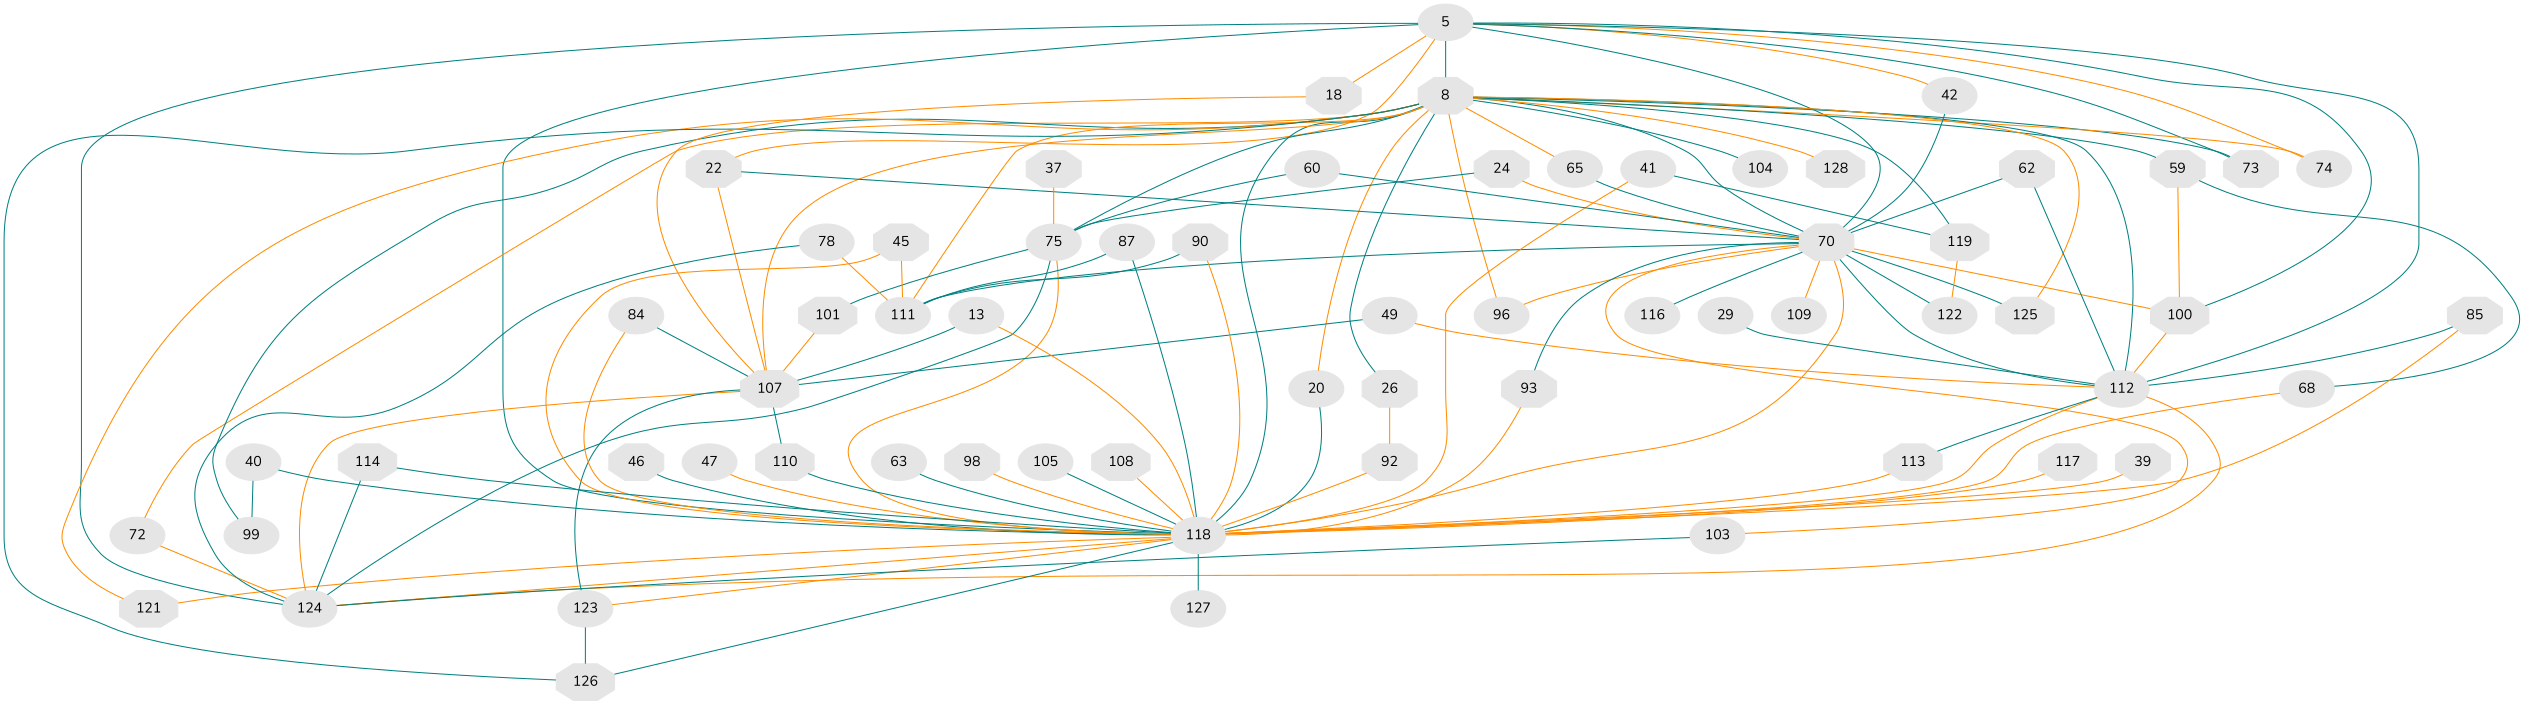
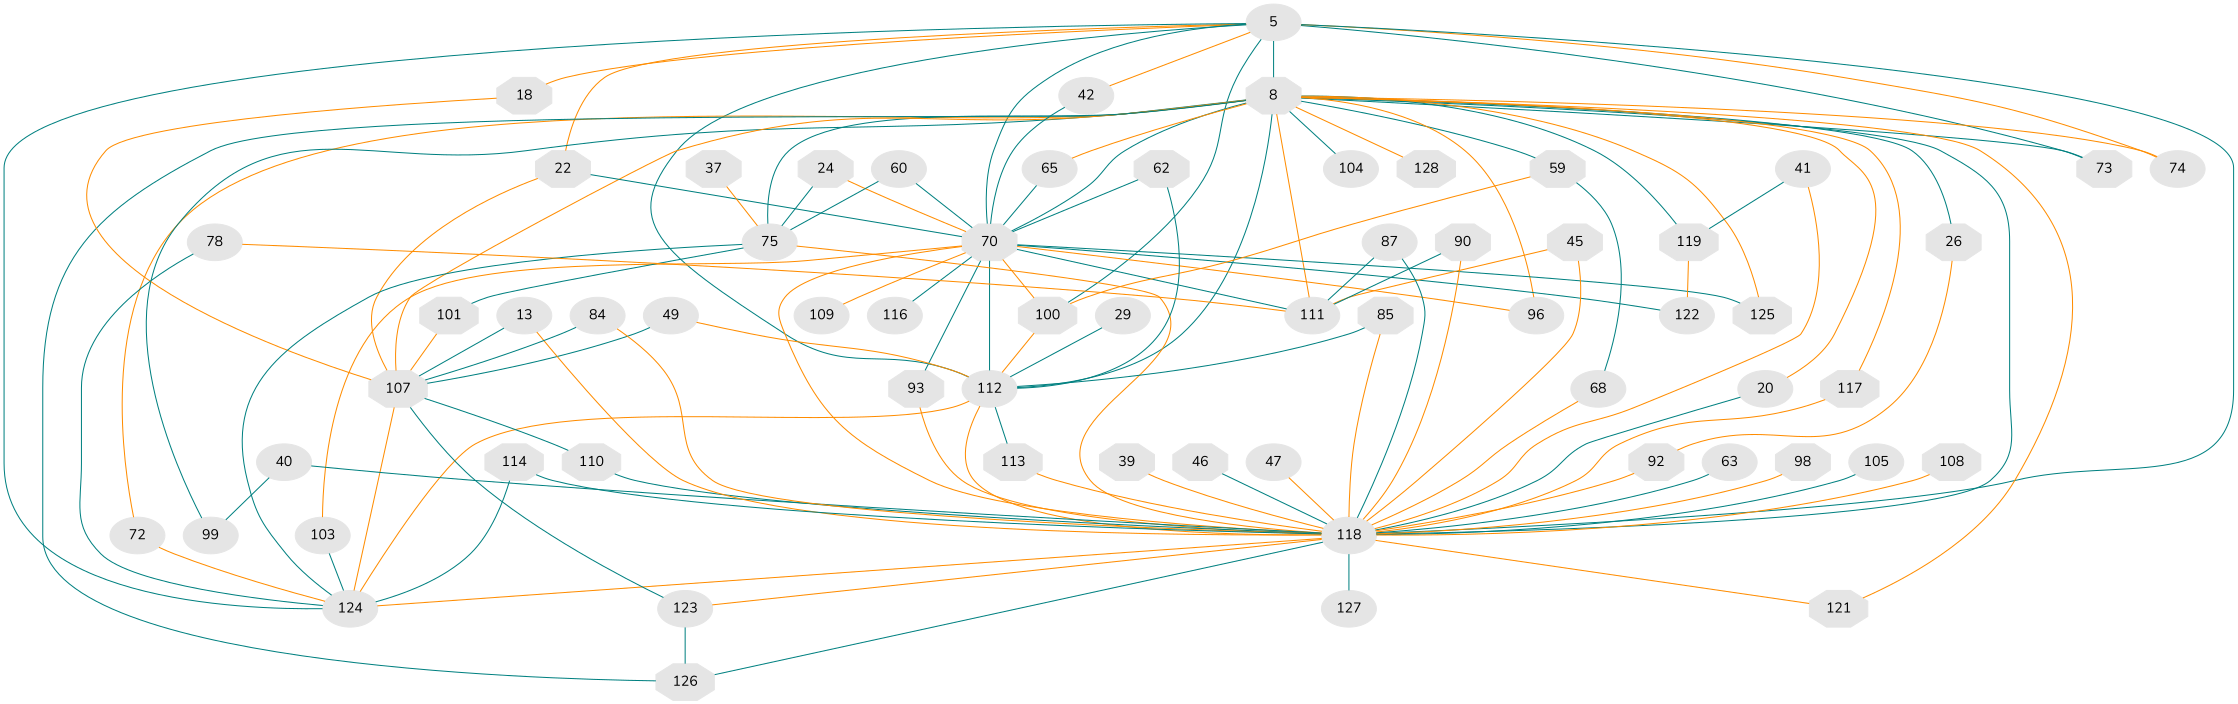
none -> (1844, 140)
